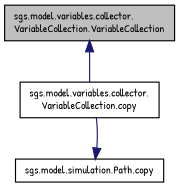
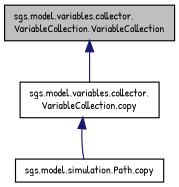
(97, 133) -> (82, 144)
